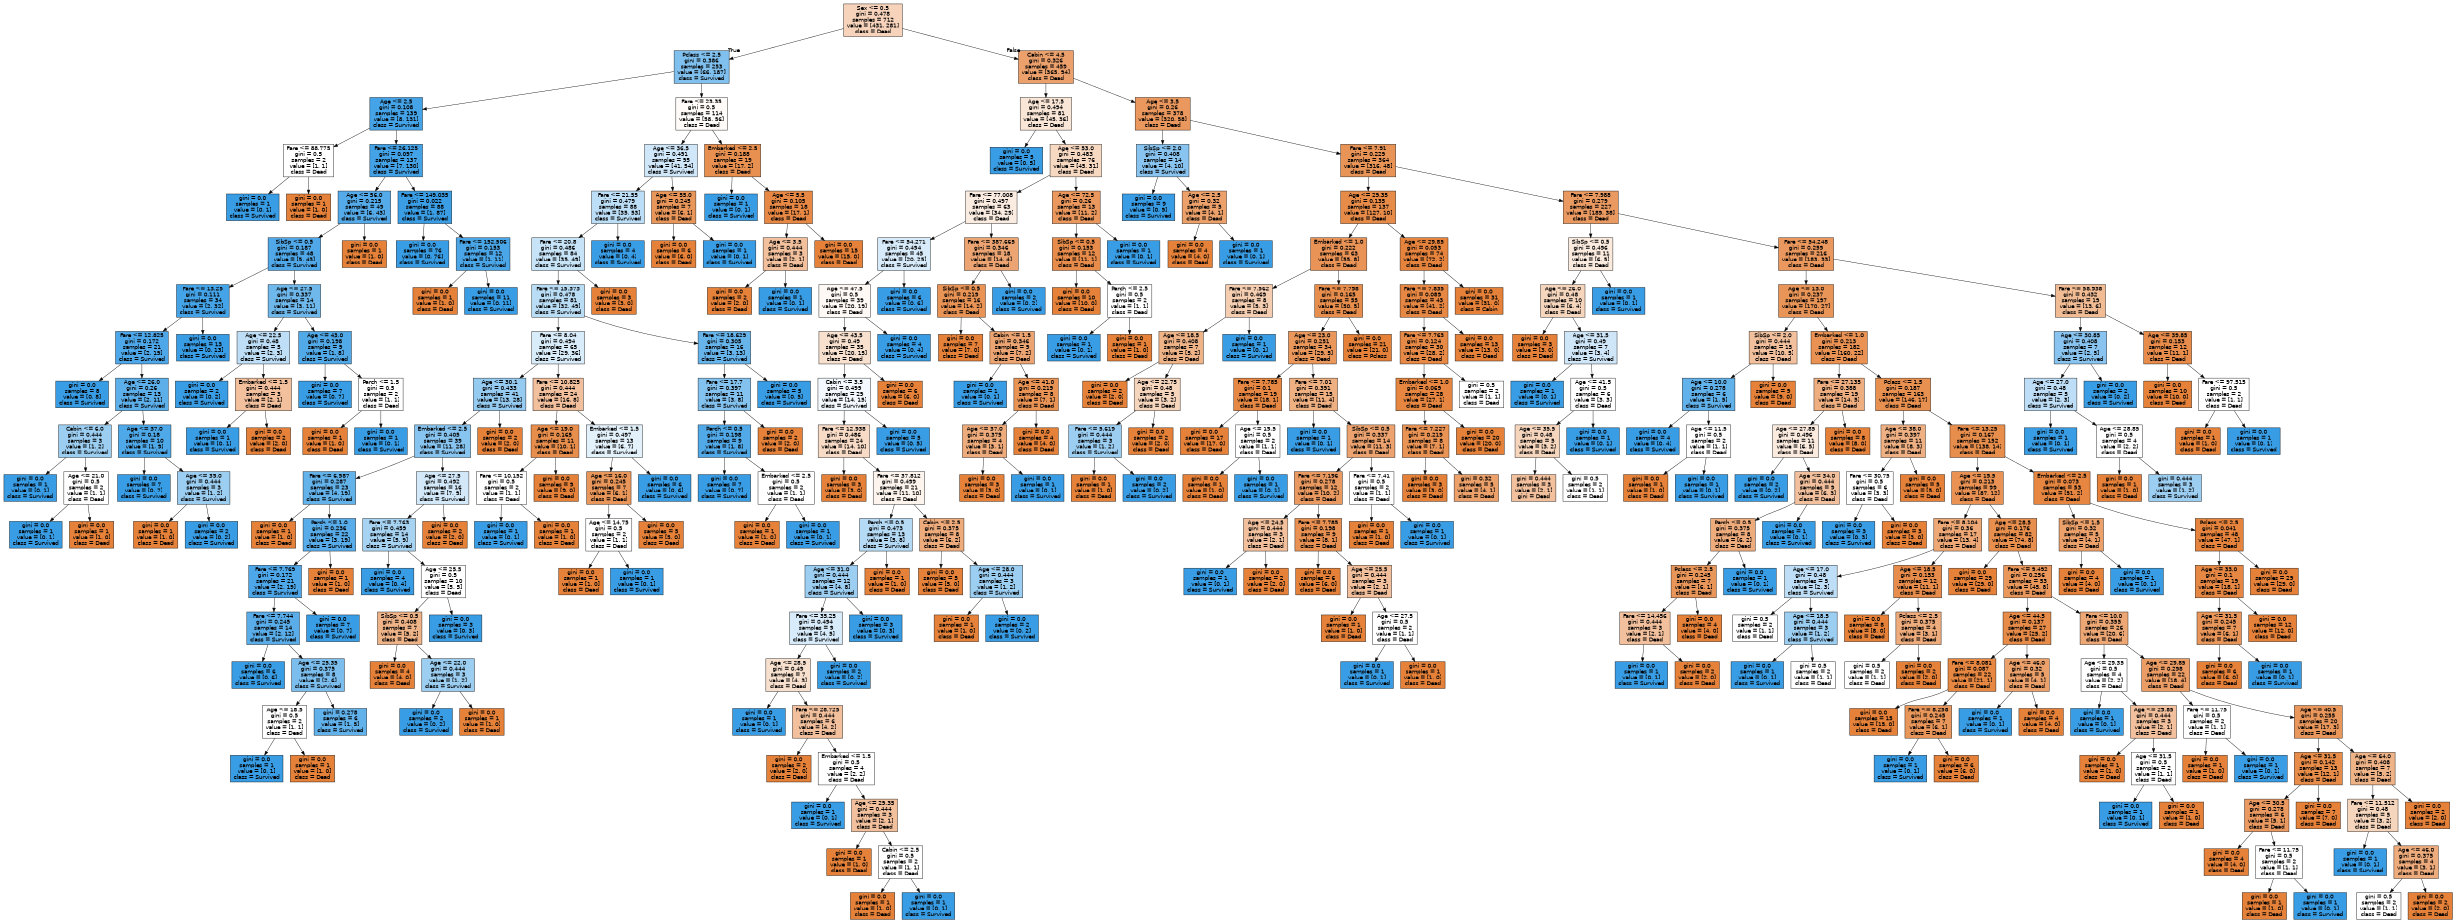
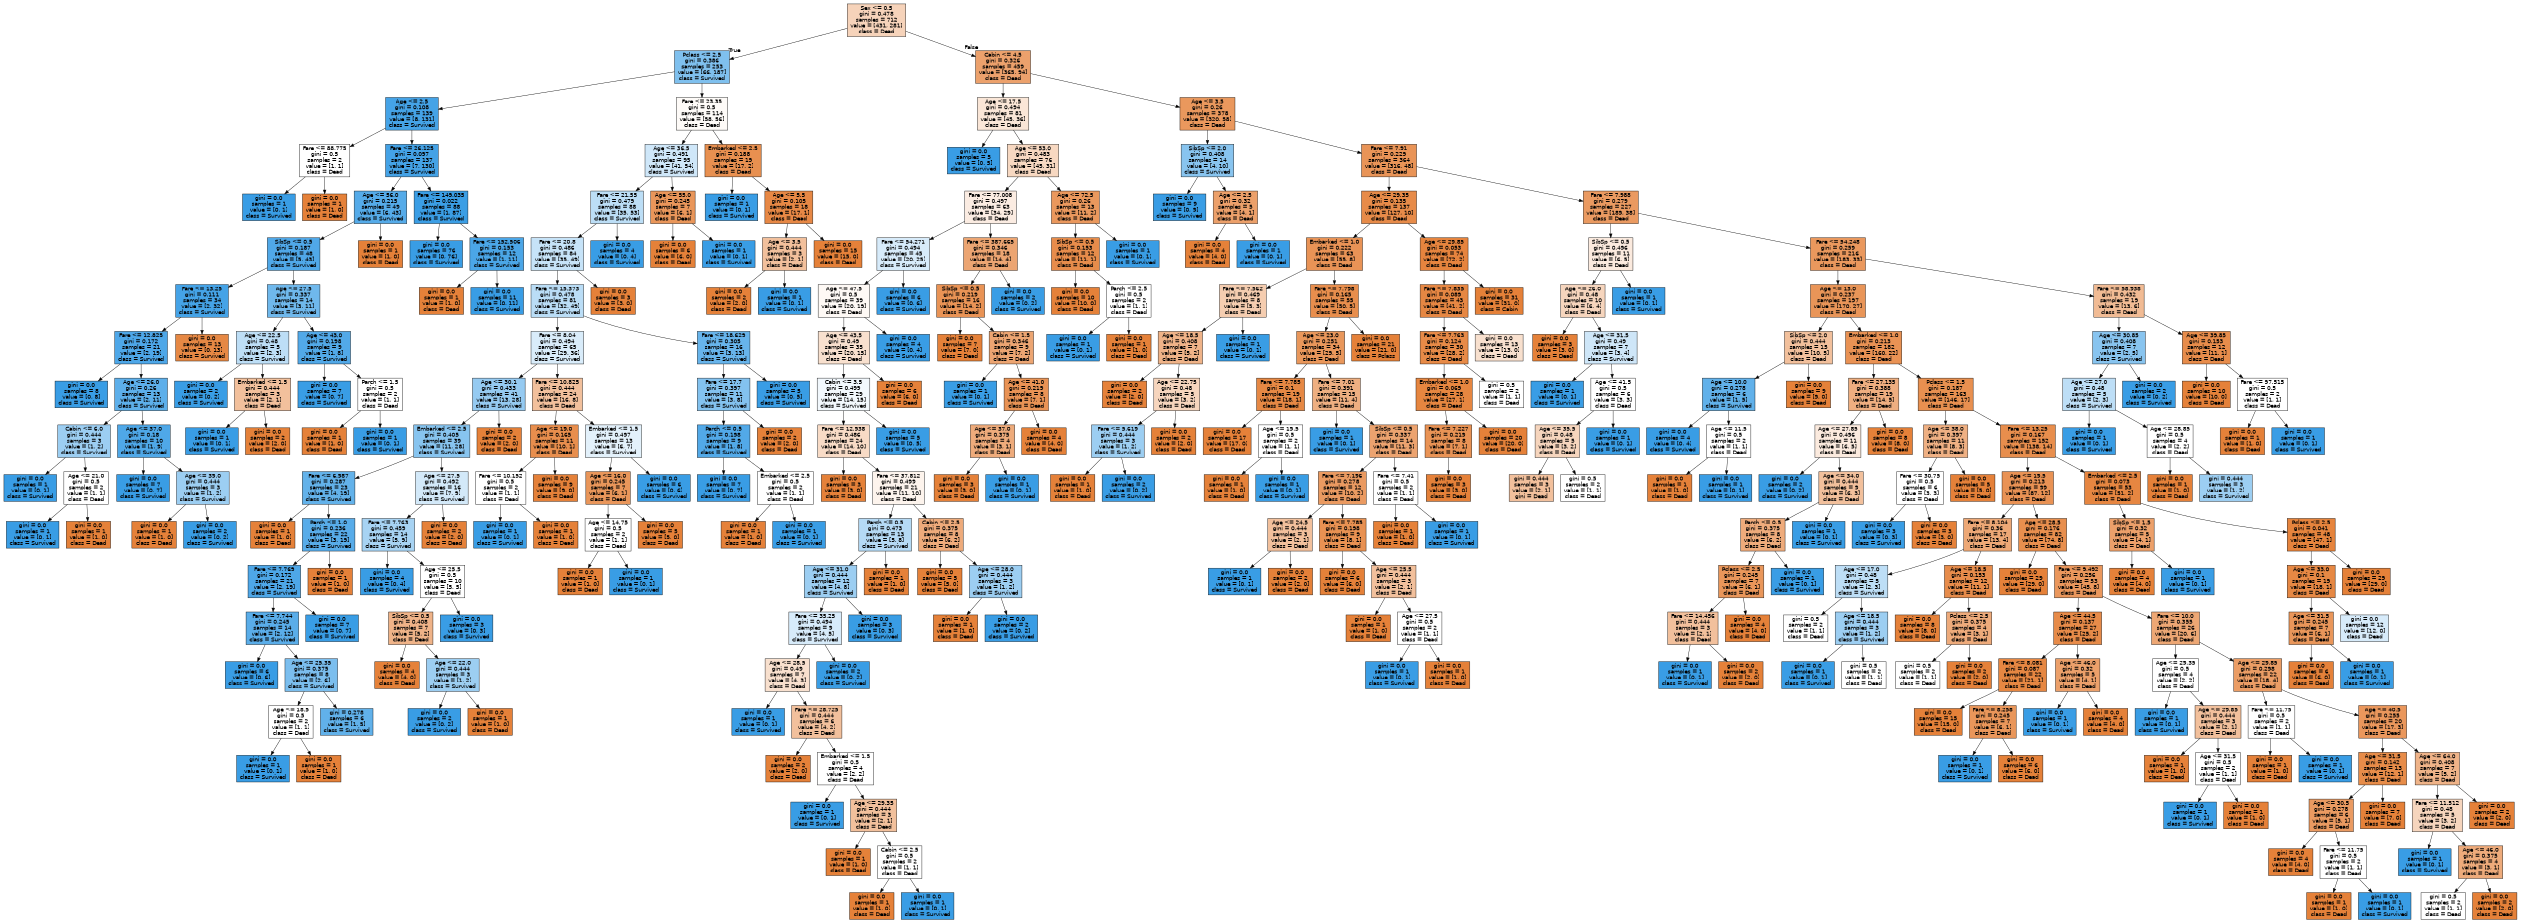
(203, 348) -> (202, 348)
(1479, 348) -> (1499, 348)
(1476, 488) -> none
(2273, 628) -> (2365, 628)
